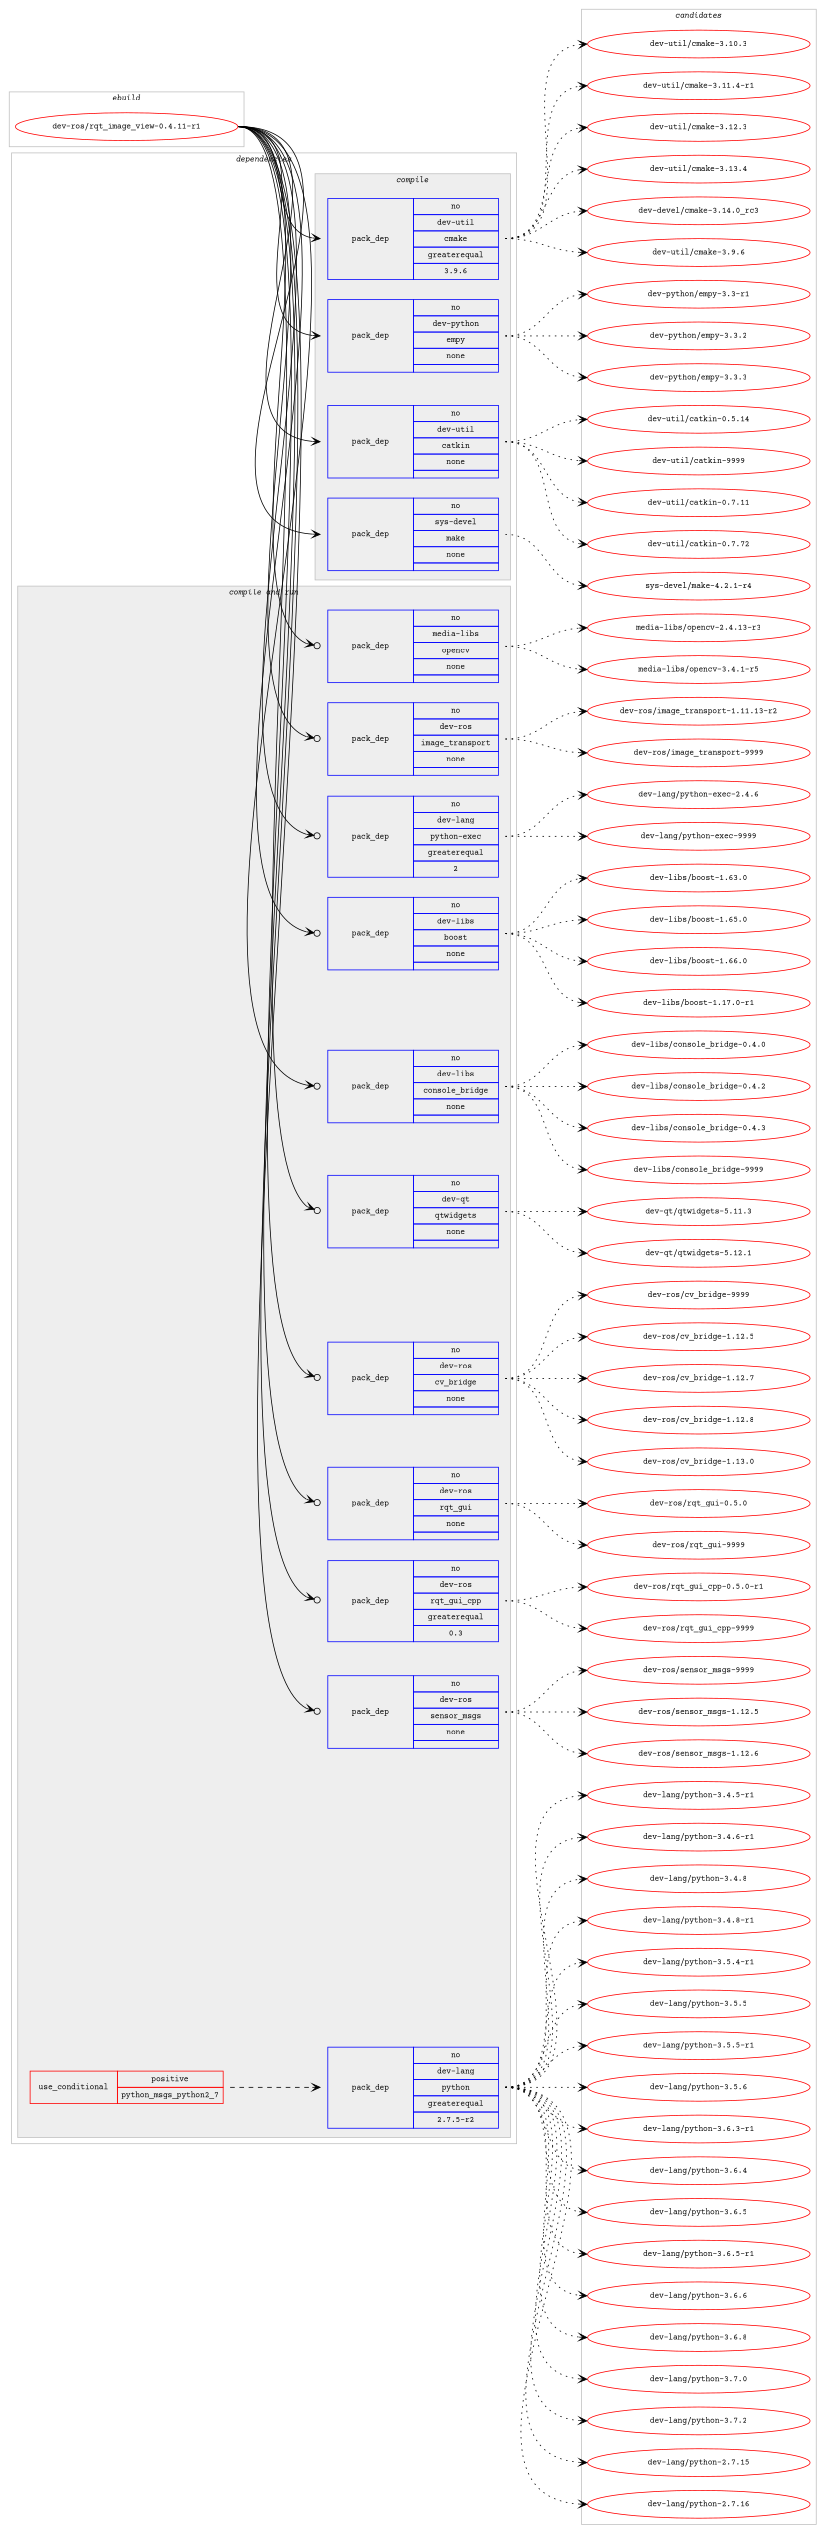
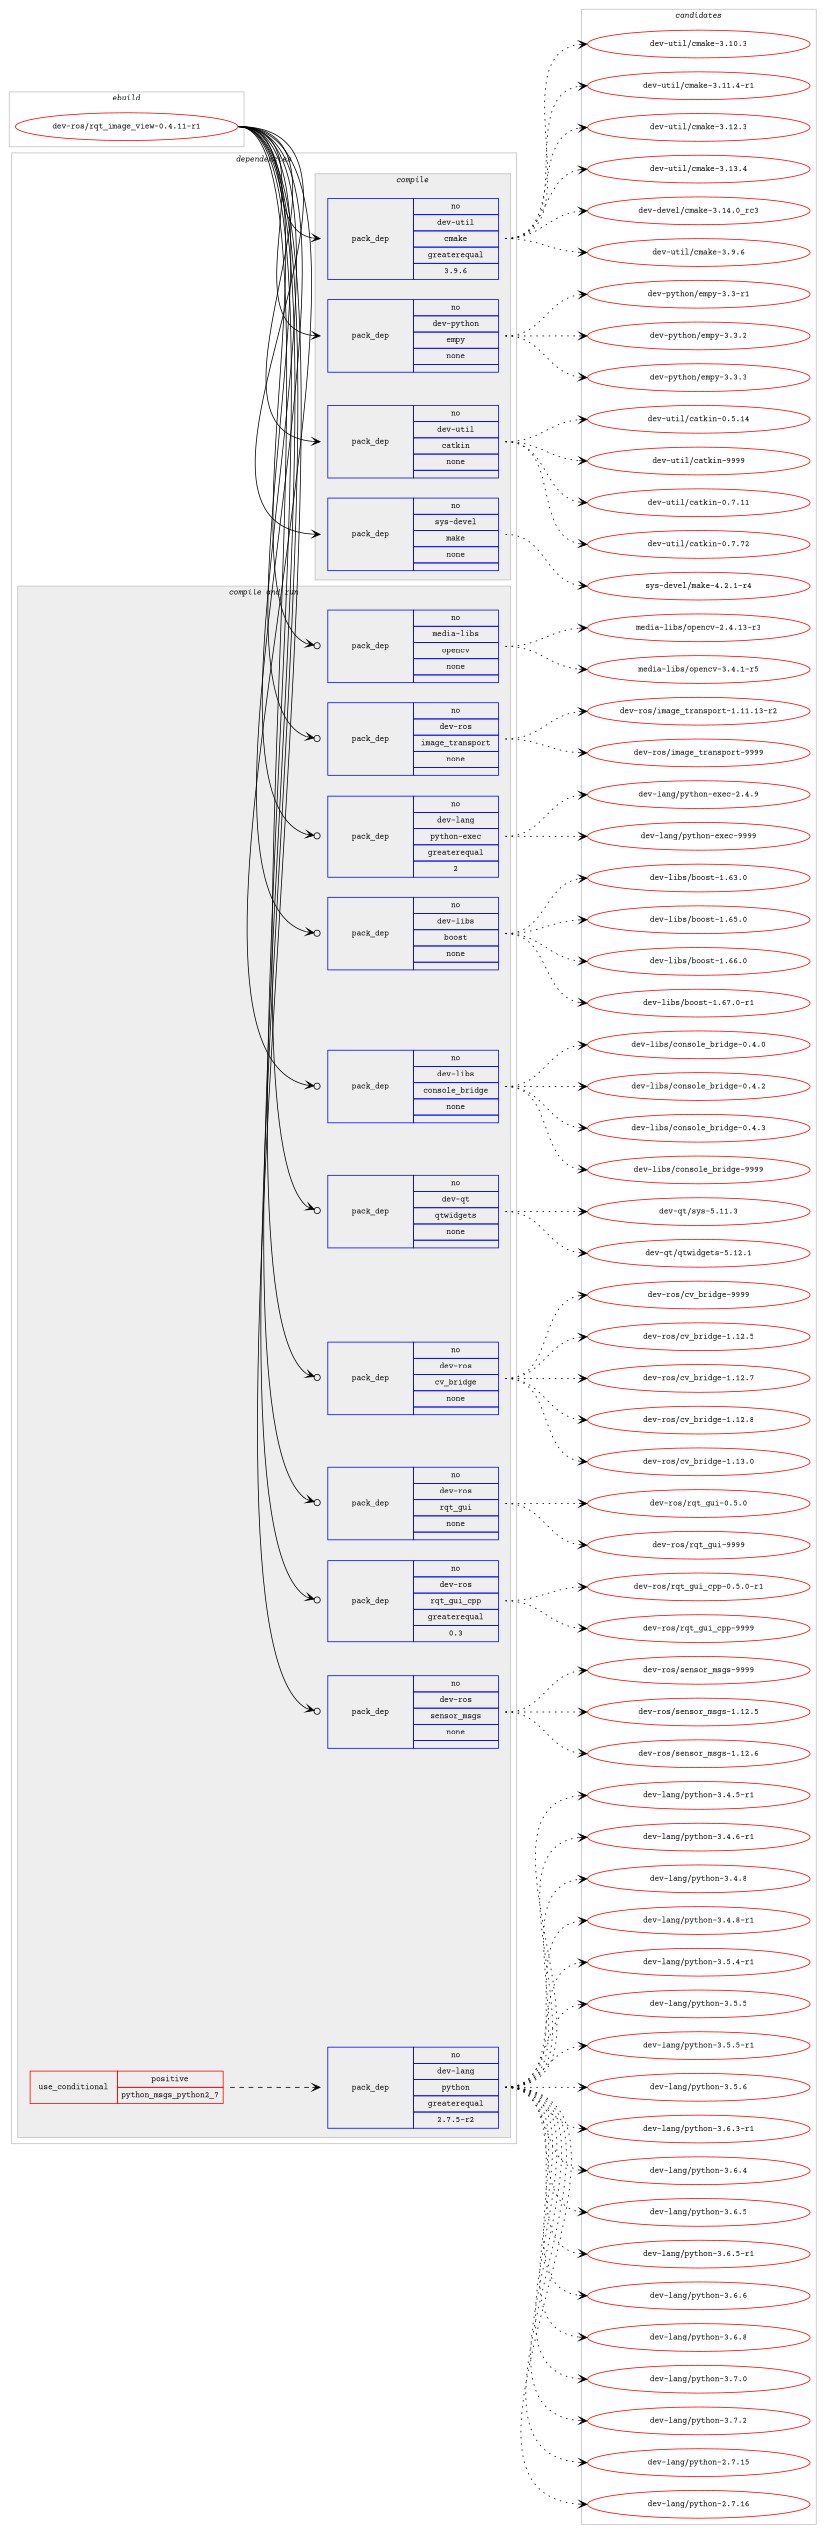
(699, 795) -> (699, 795)
(699, 1003) -> (699, 1003)
(699, 1212) -> (699, 1212)
